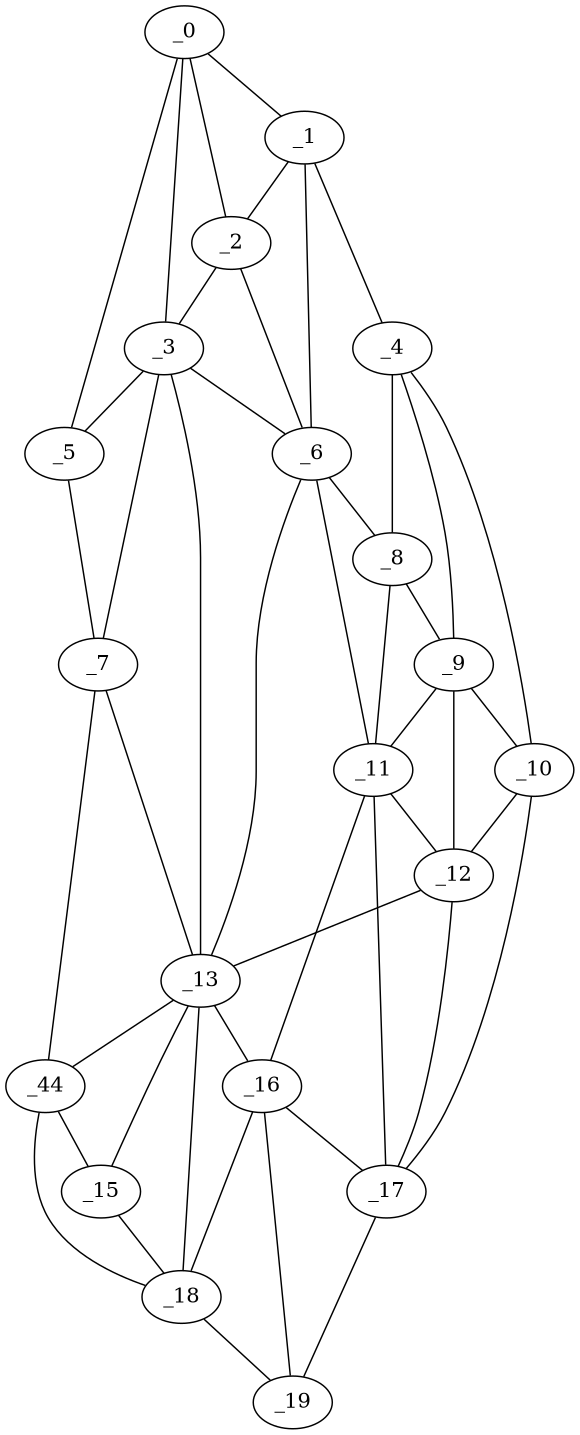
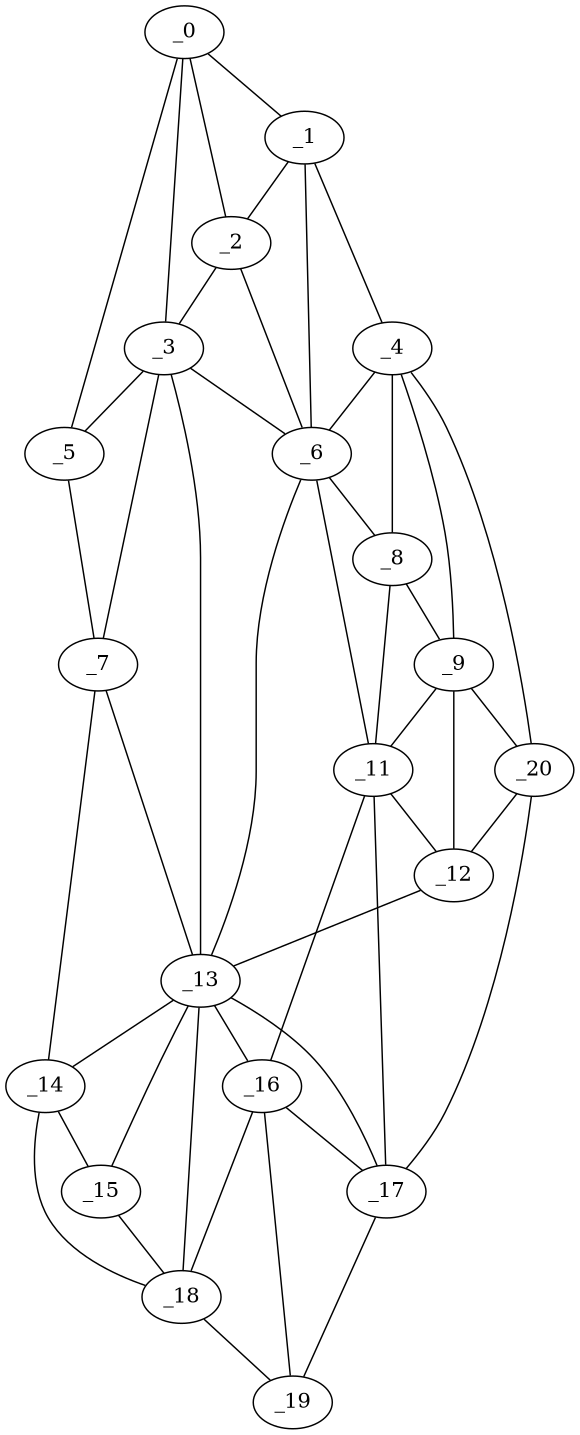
none -> (352, 401)
(534, 770) -> (534, 770)
(435, 1036) -> (321, 1067)
(45, 1086) -> (45, 1086)
